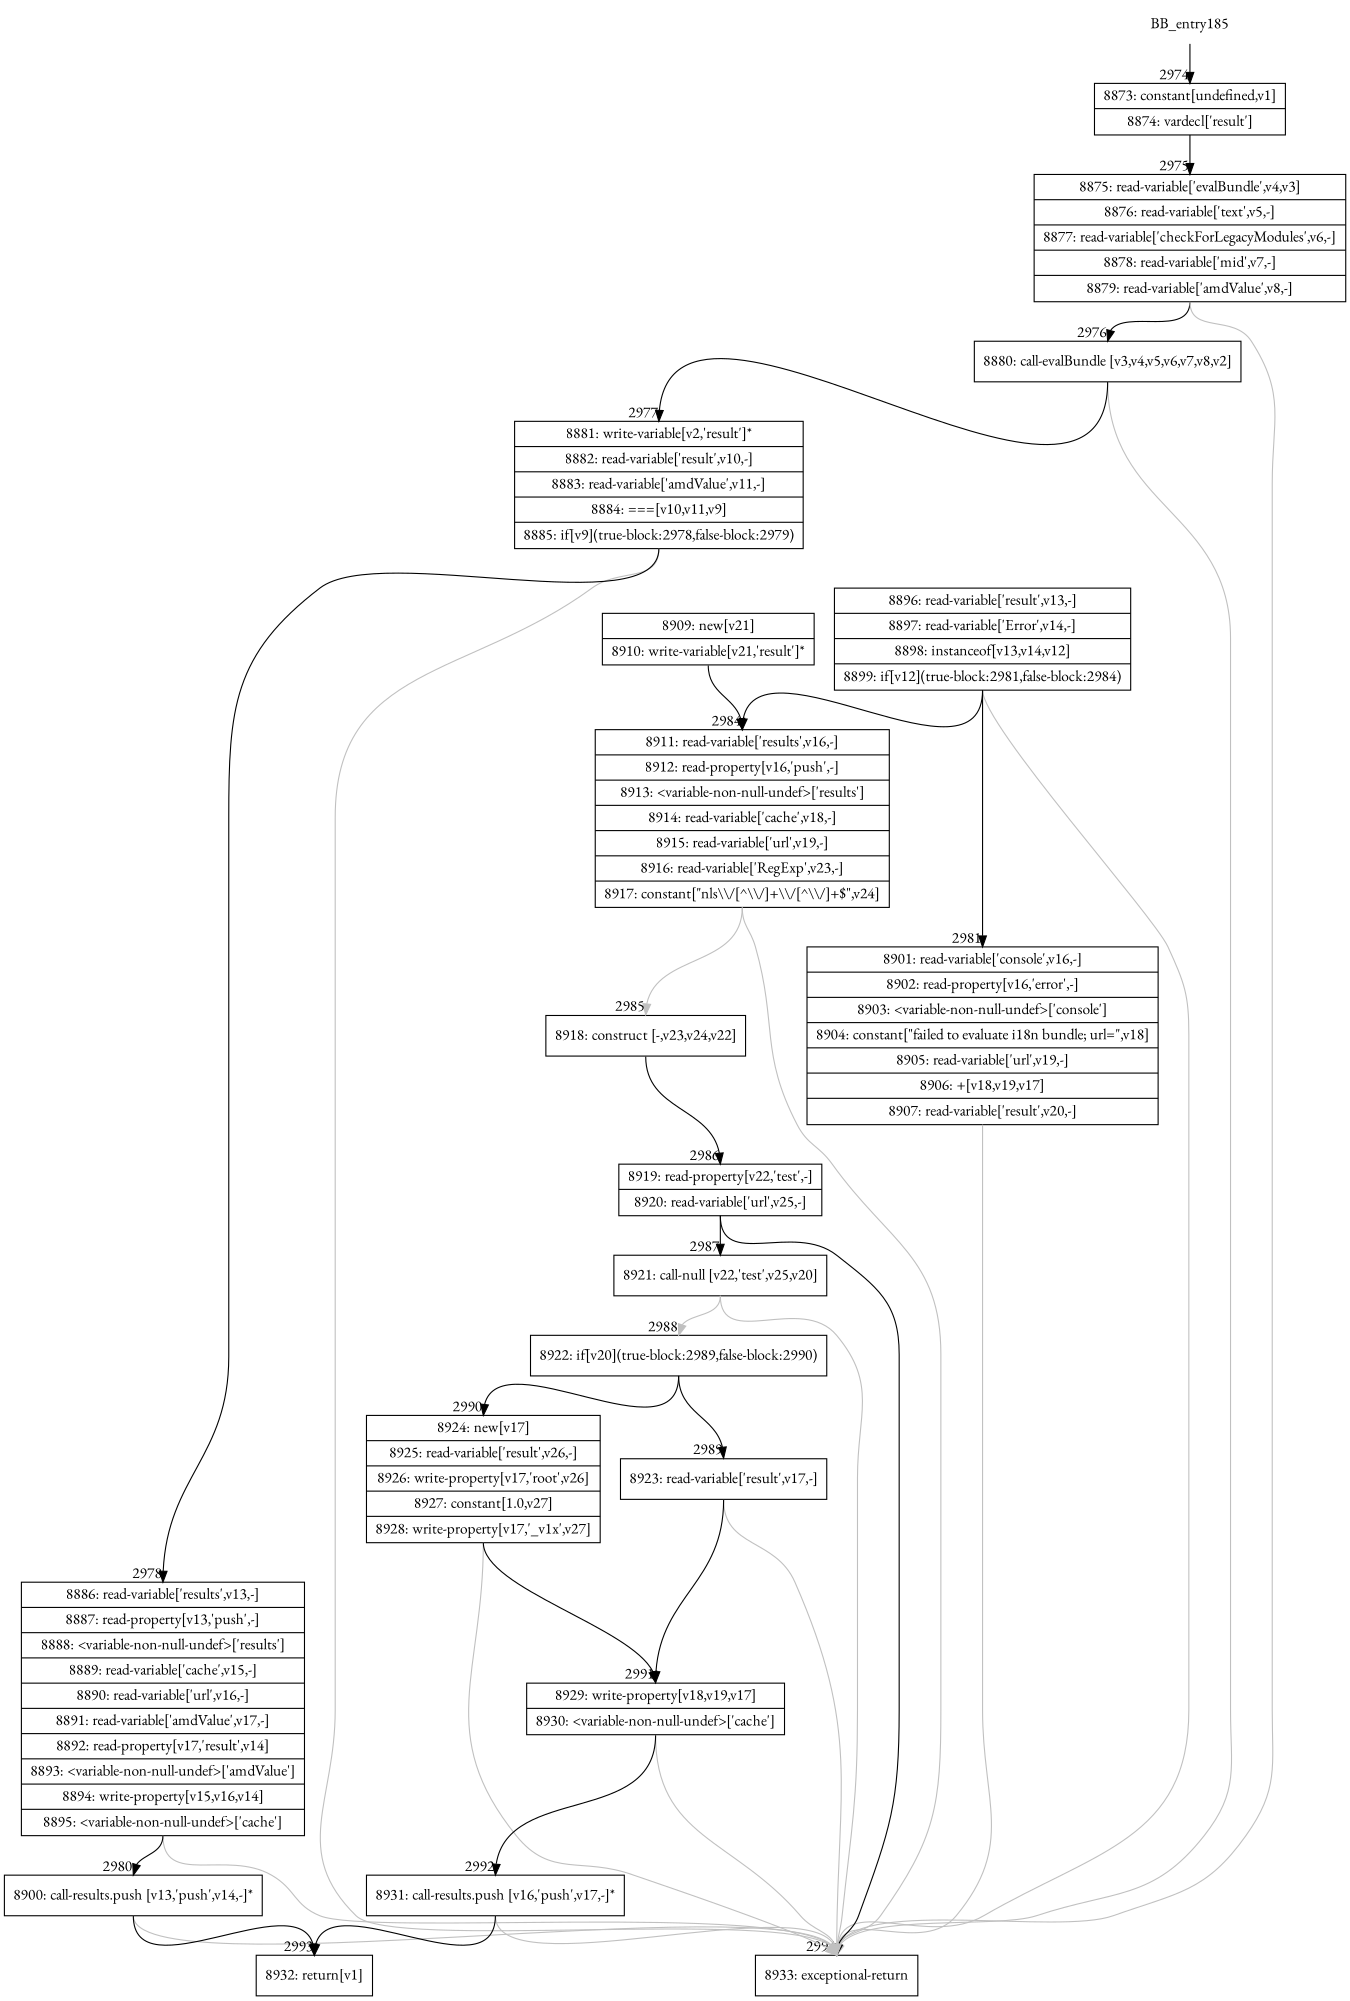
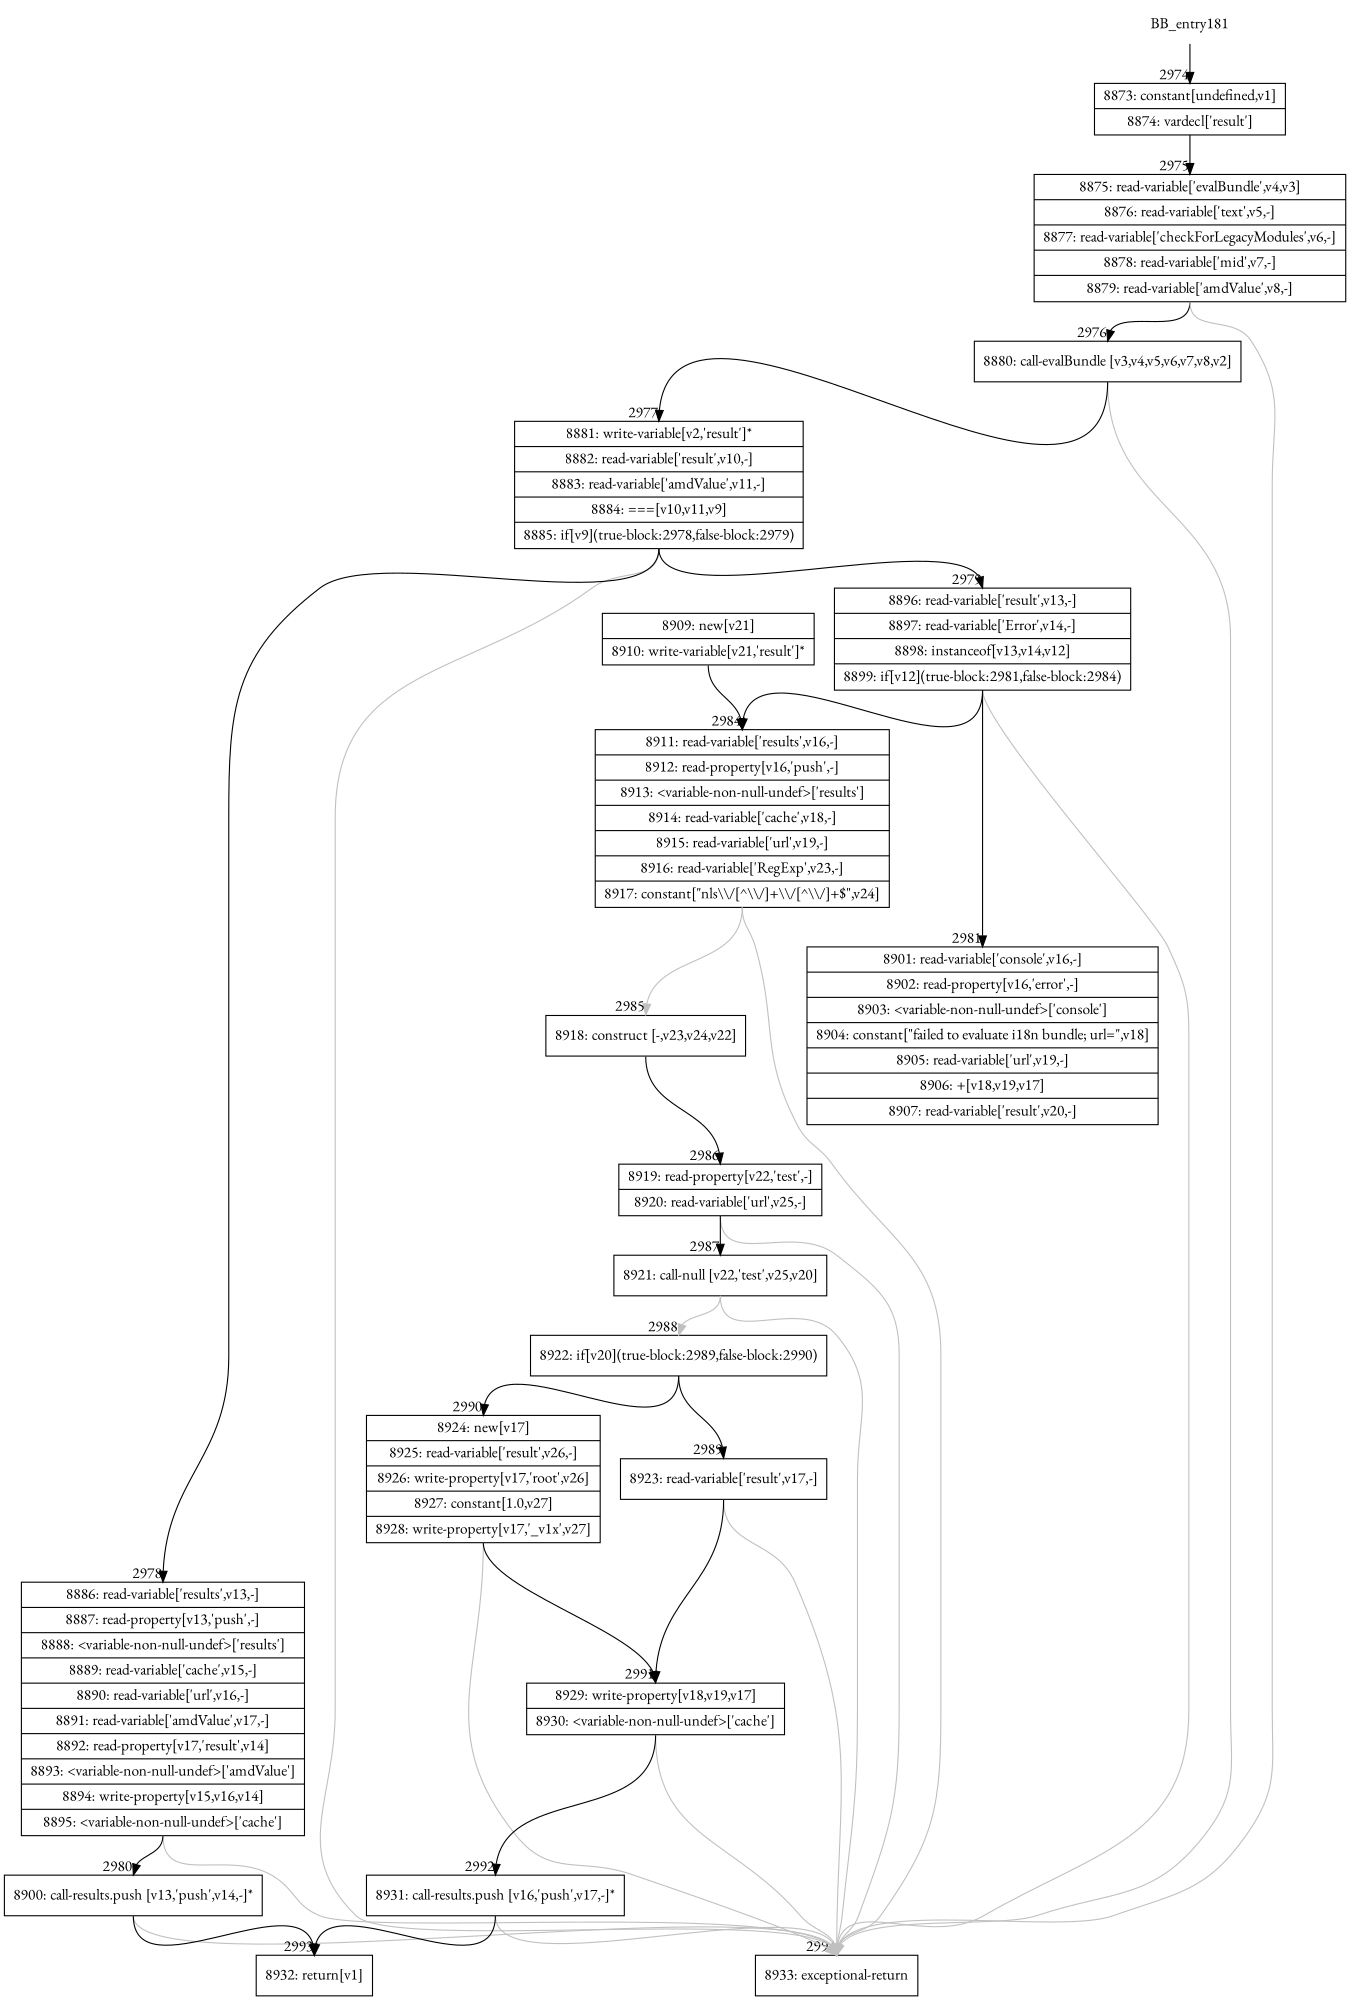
(1190, 24) -> (1190, 24)
none -> (816, 569)
(899, 1526) -> (899, 1526)
(983, 1589) -> none
